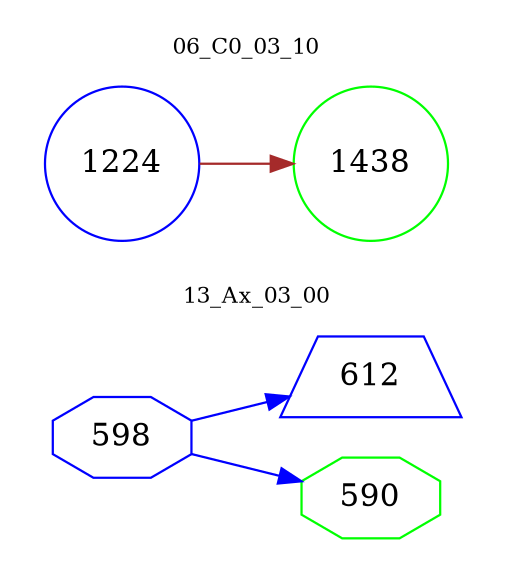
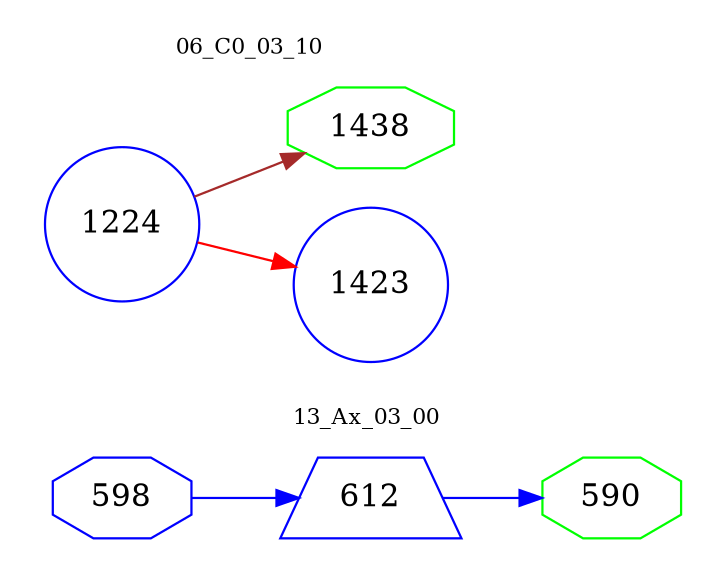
(371, 164) -> (371, 128)
none -> (371, 285)
(235, 465) -> (481, 498)
